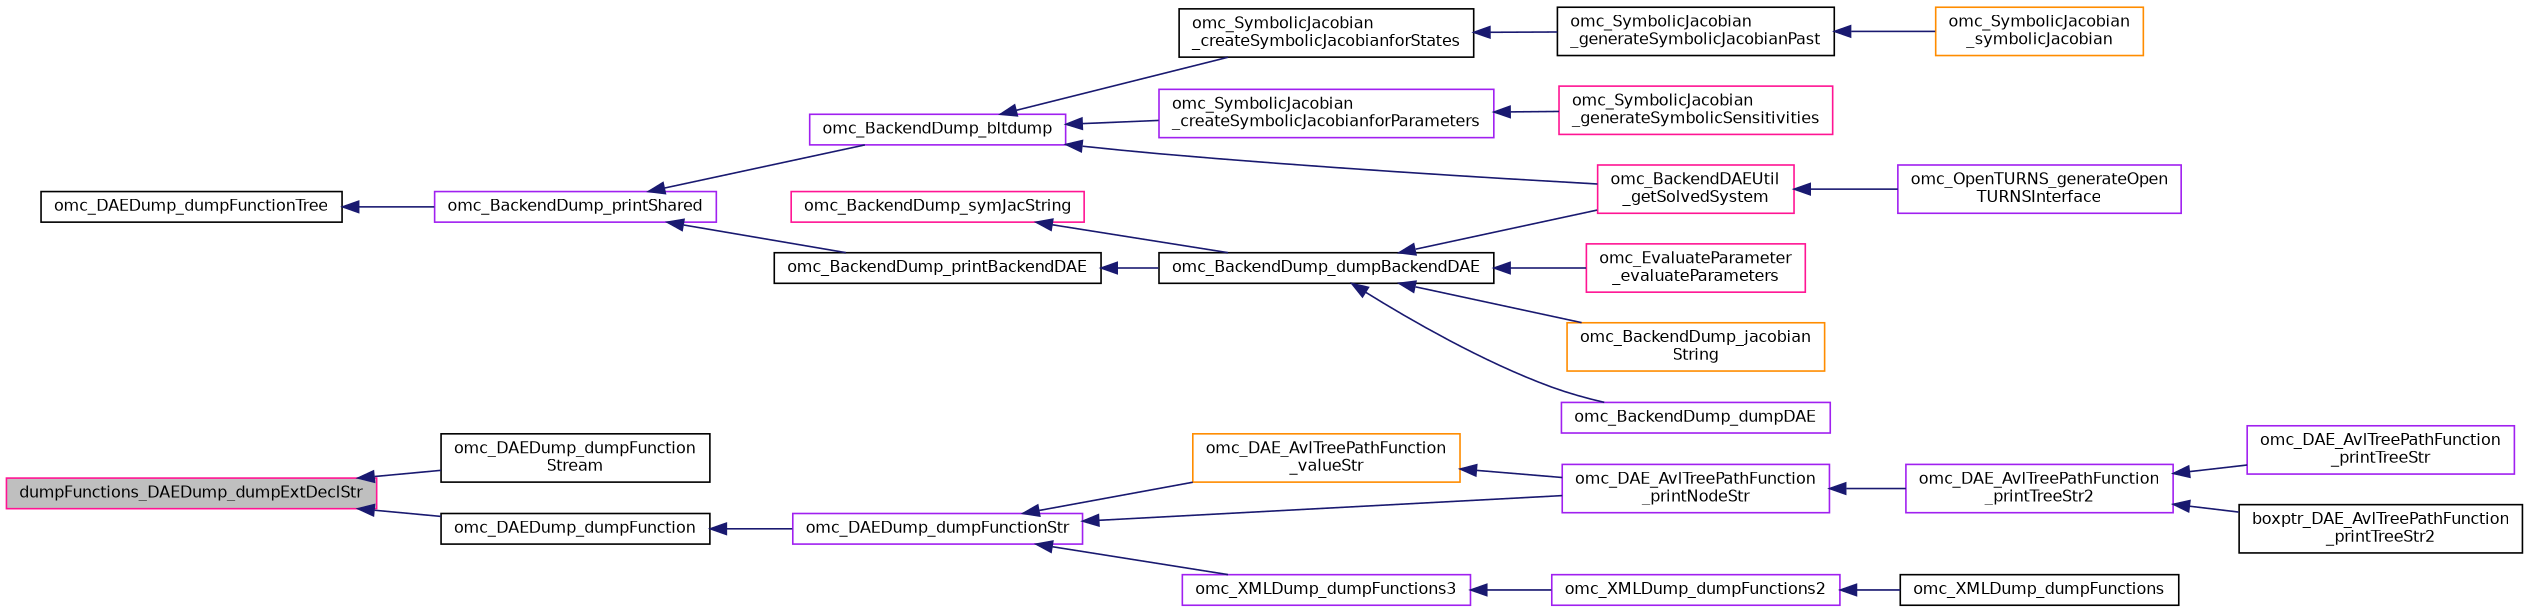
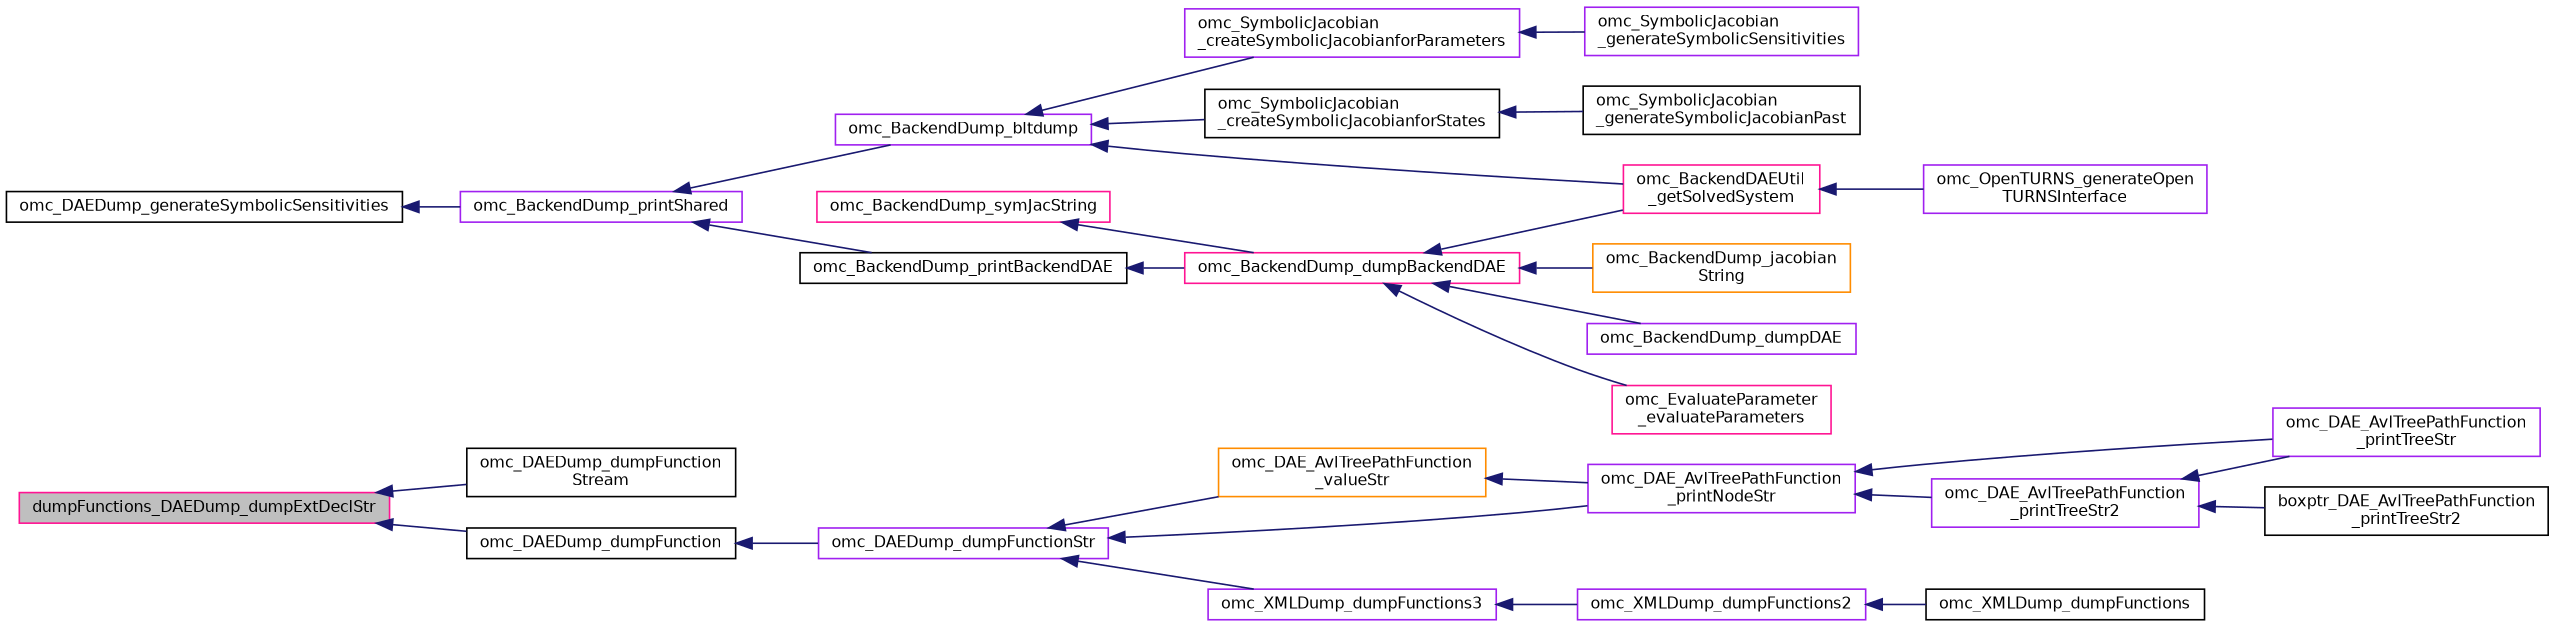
(2040, 31) -> none
(1696, 110) -> (1722, 31)
(192, 207) -> (204, 207)
(1326, 268) -> (1352, 268)
none -> (2072, 452)
